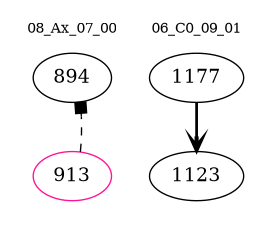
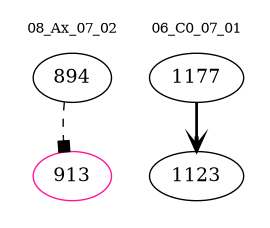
(72, 29) -> (72, 29)
(197, 29) -> (197, 29)
(81, 134) -> (63, 120)
